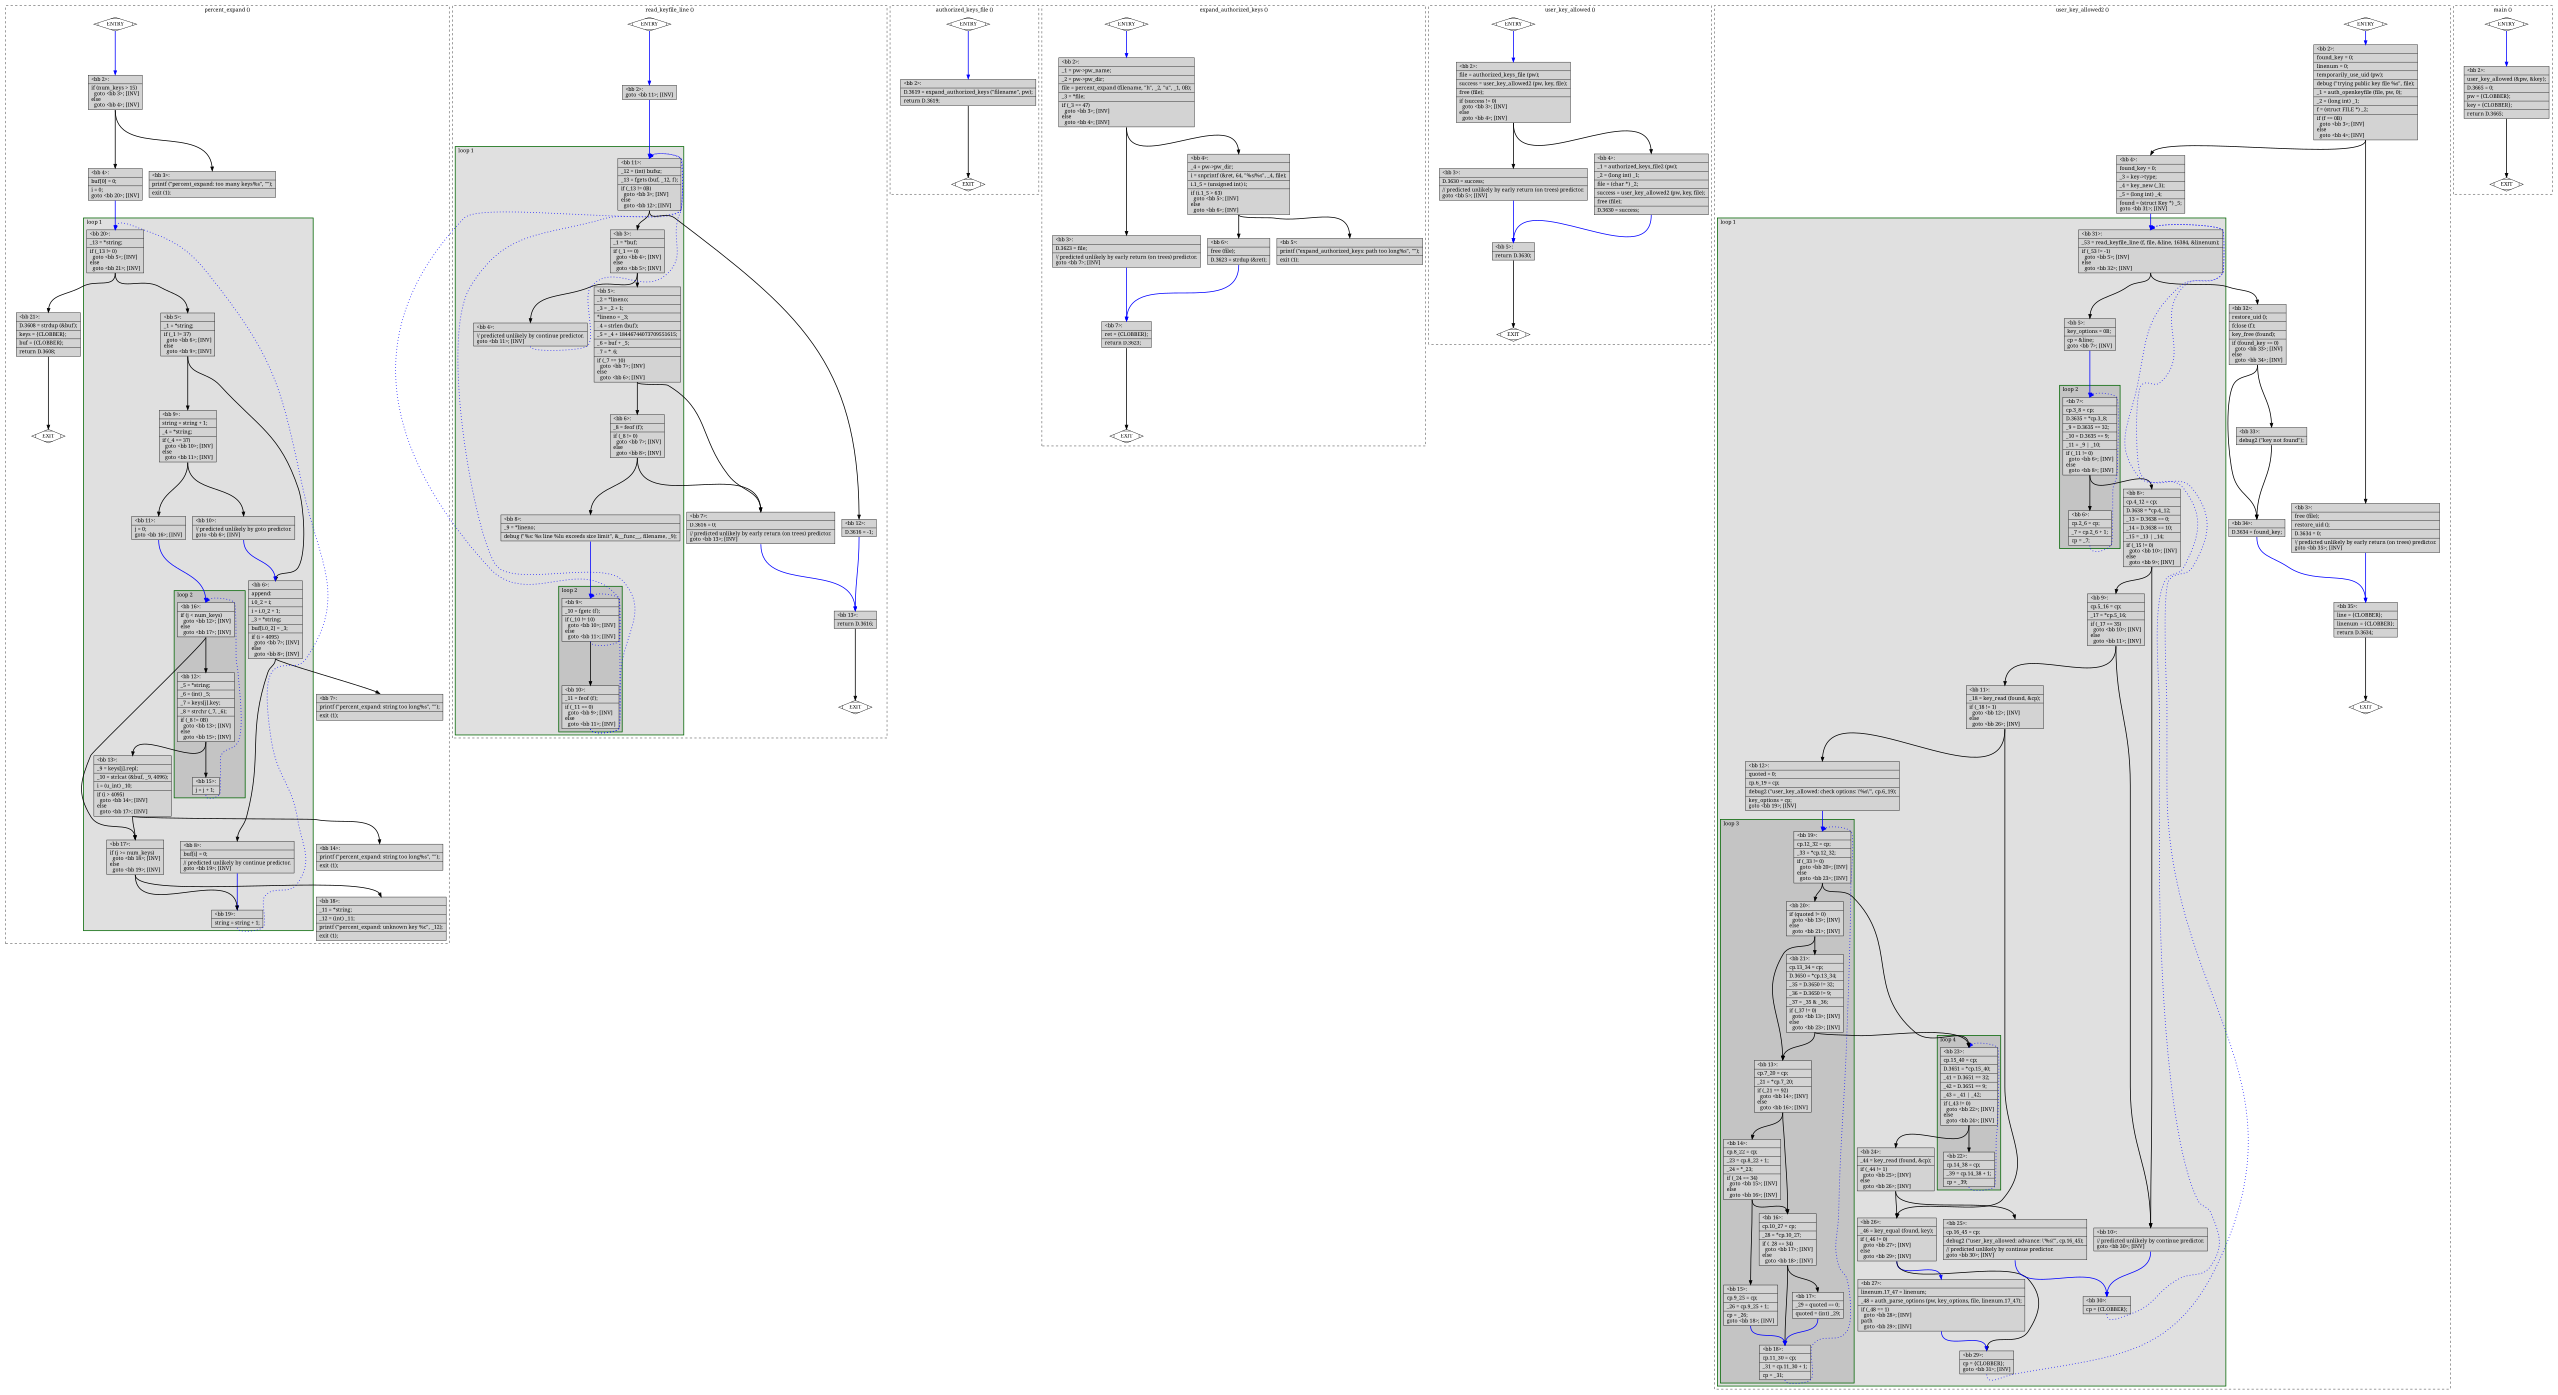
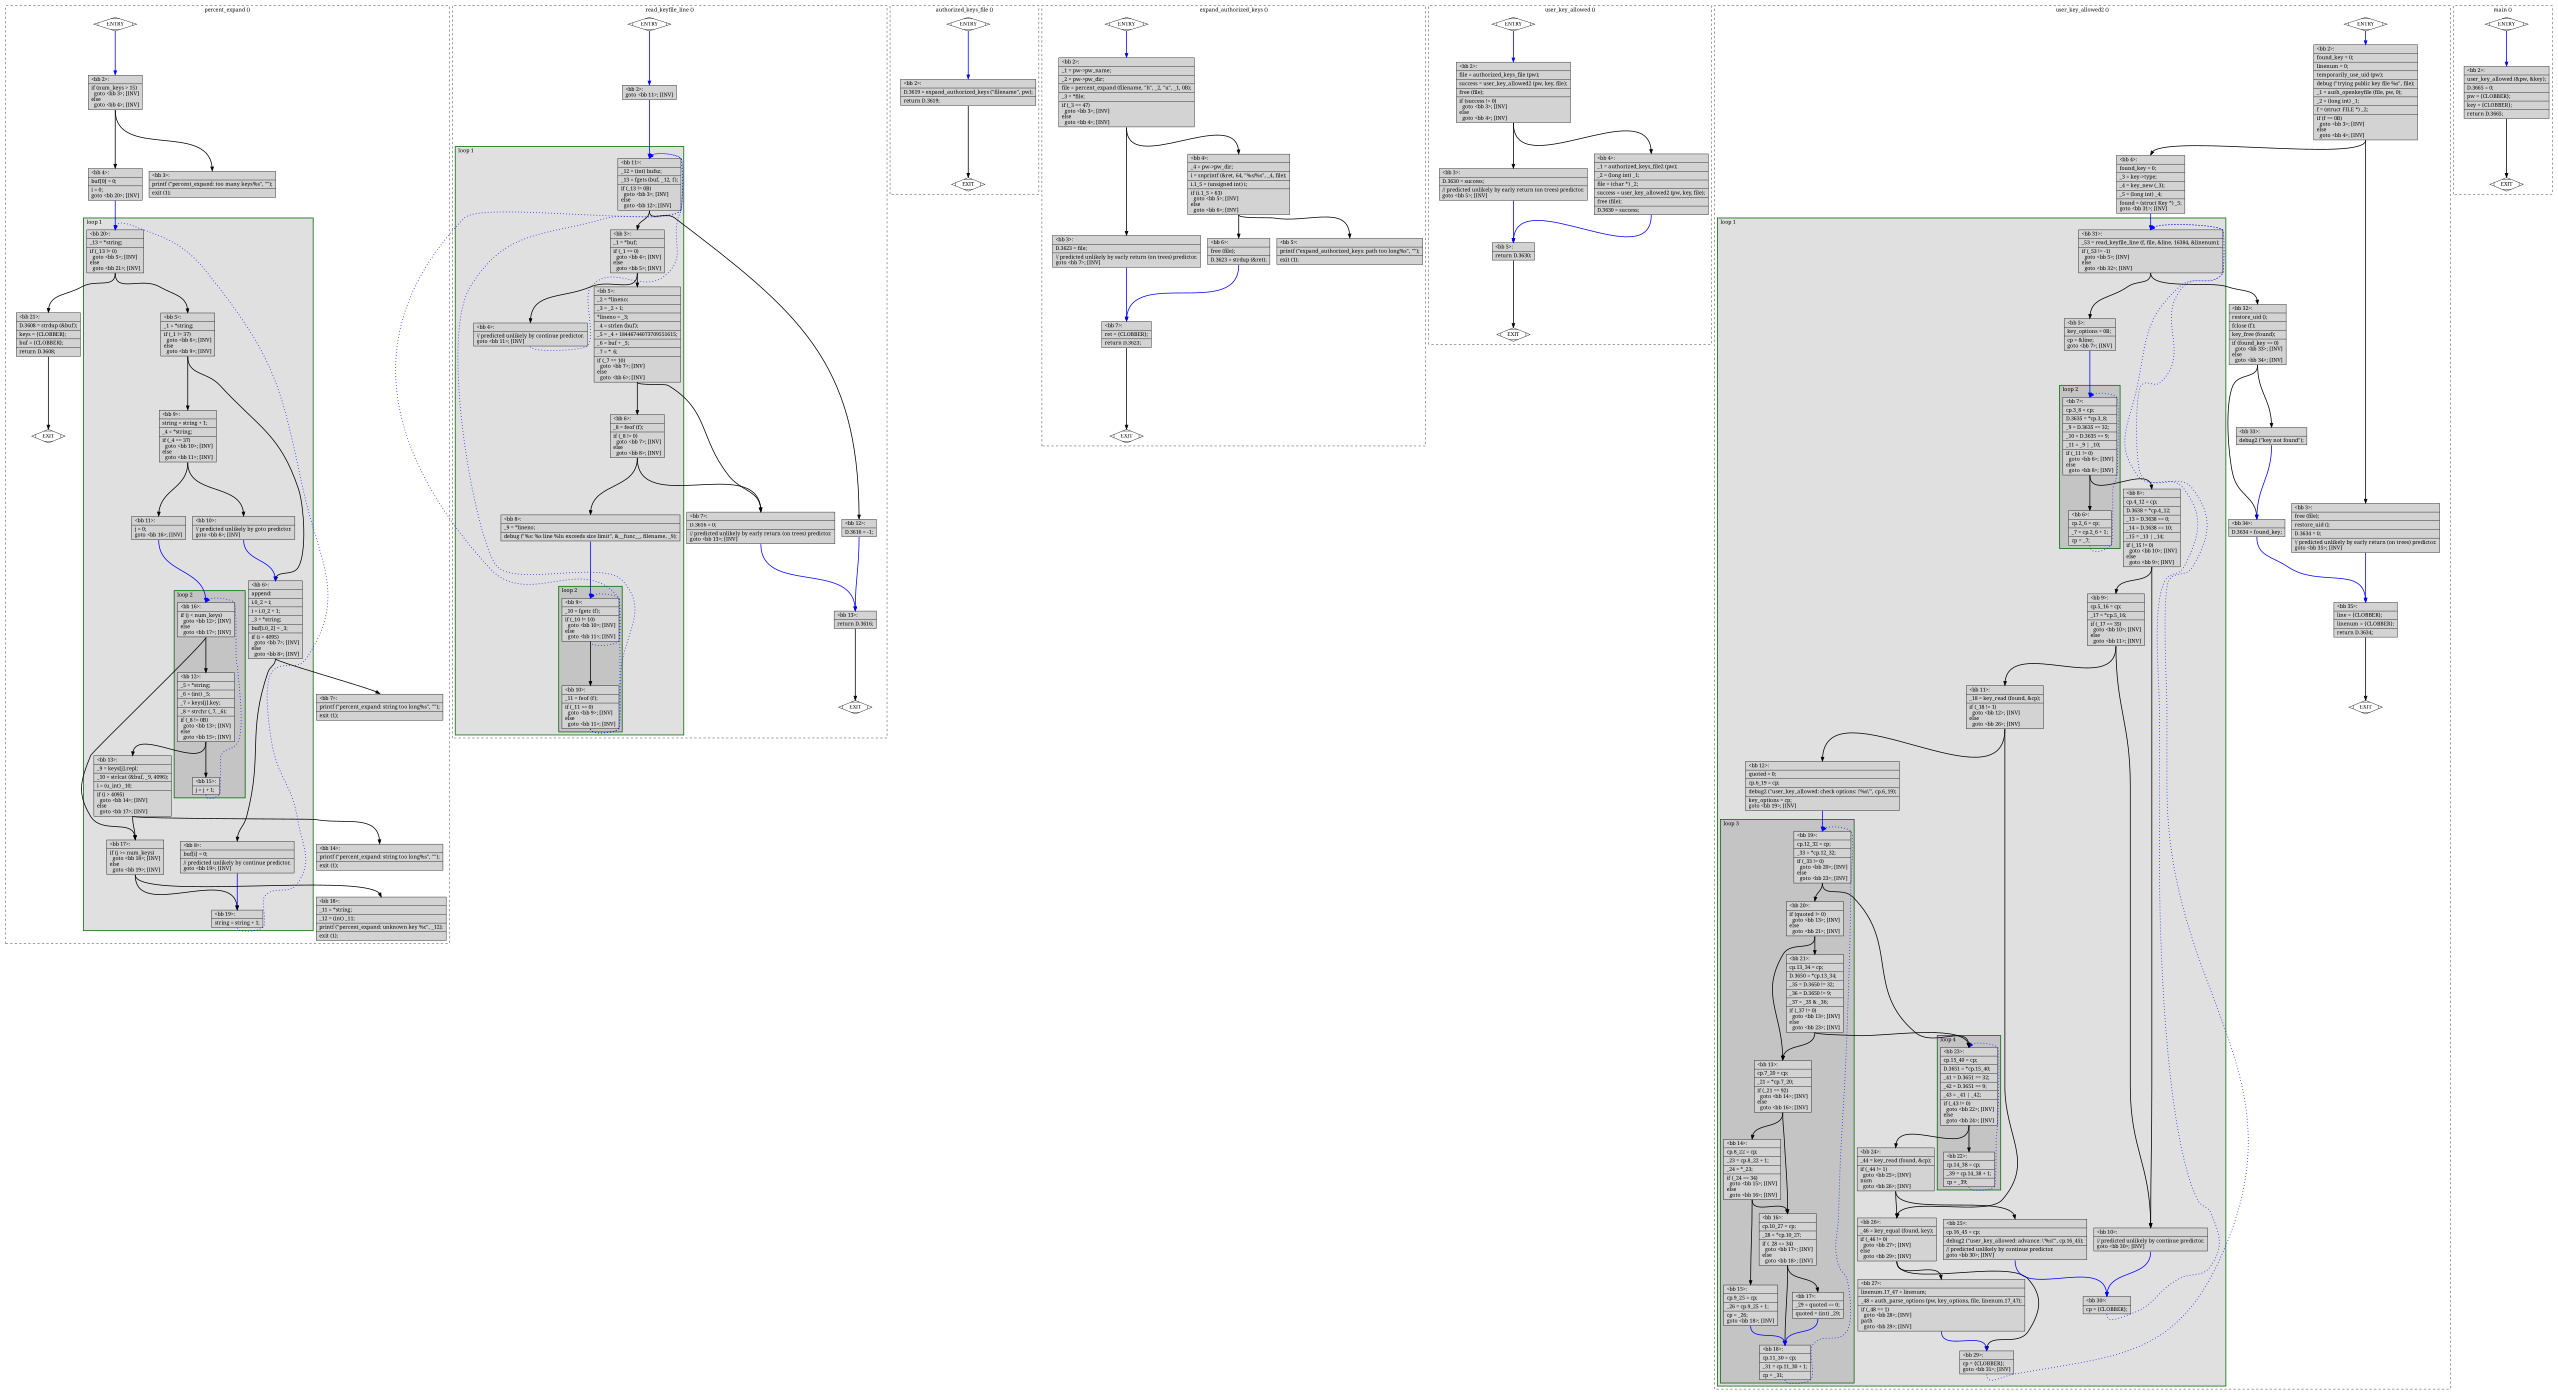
(2265, 480) -> (2265, 480)
(1865, 1181) -> (1866, 1181)
(1917, 1270) -> (1917, 1270)
